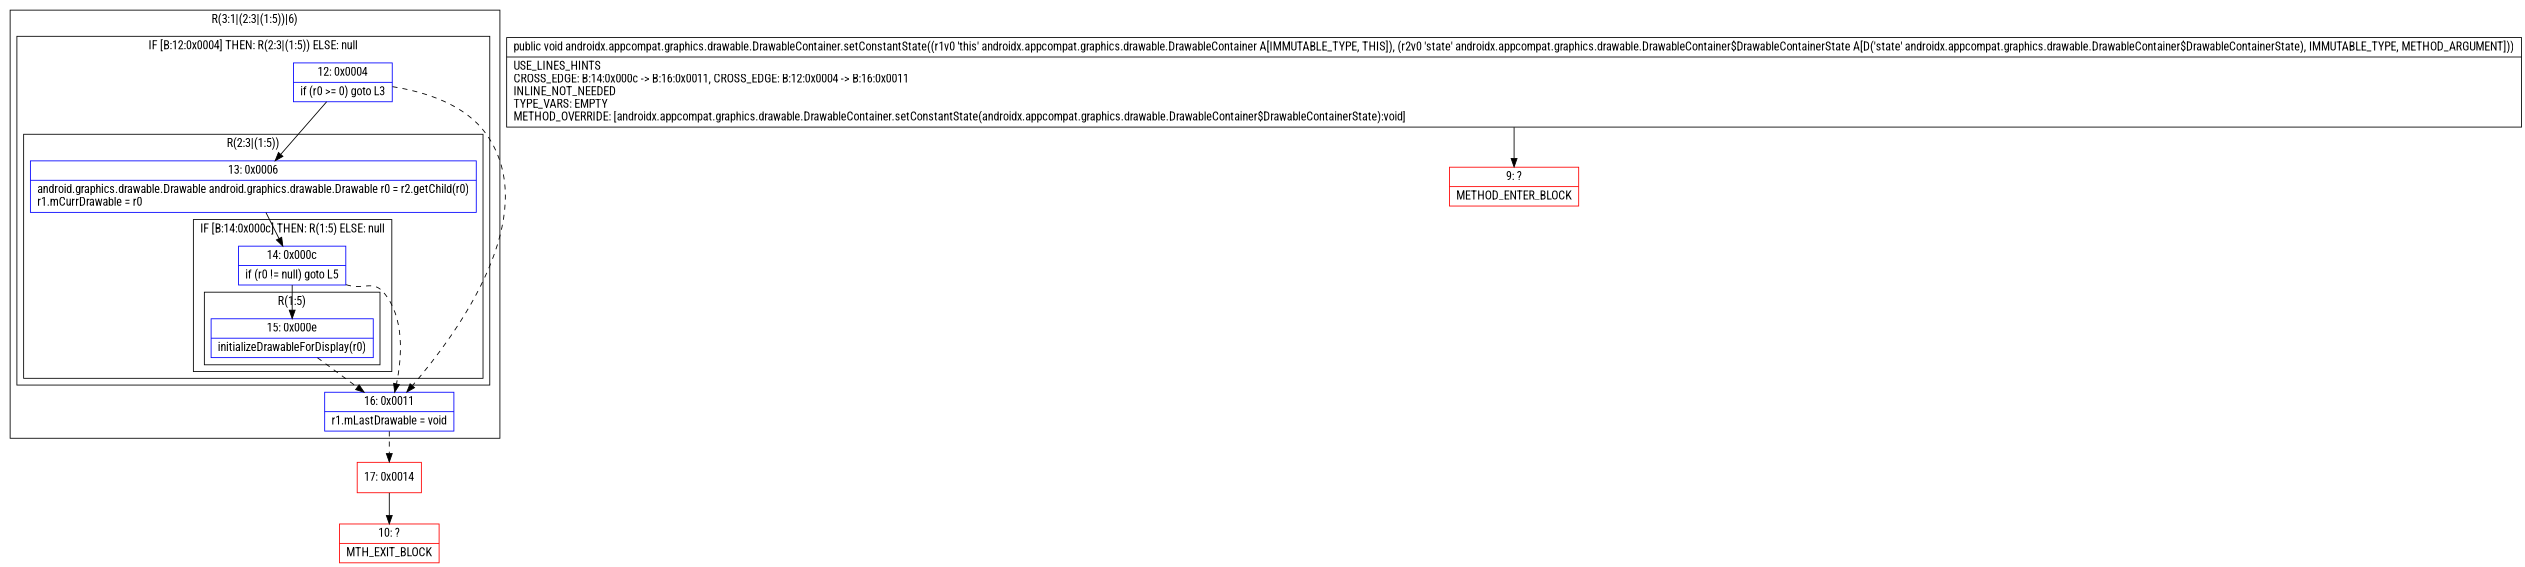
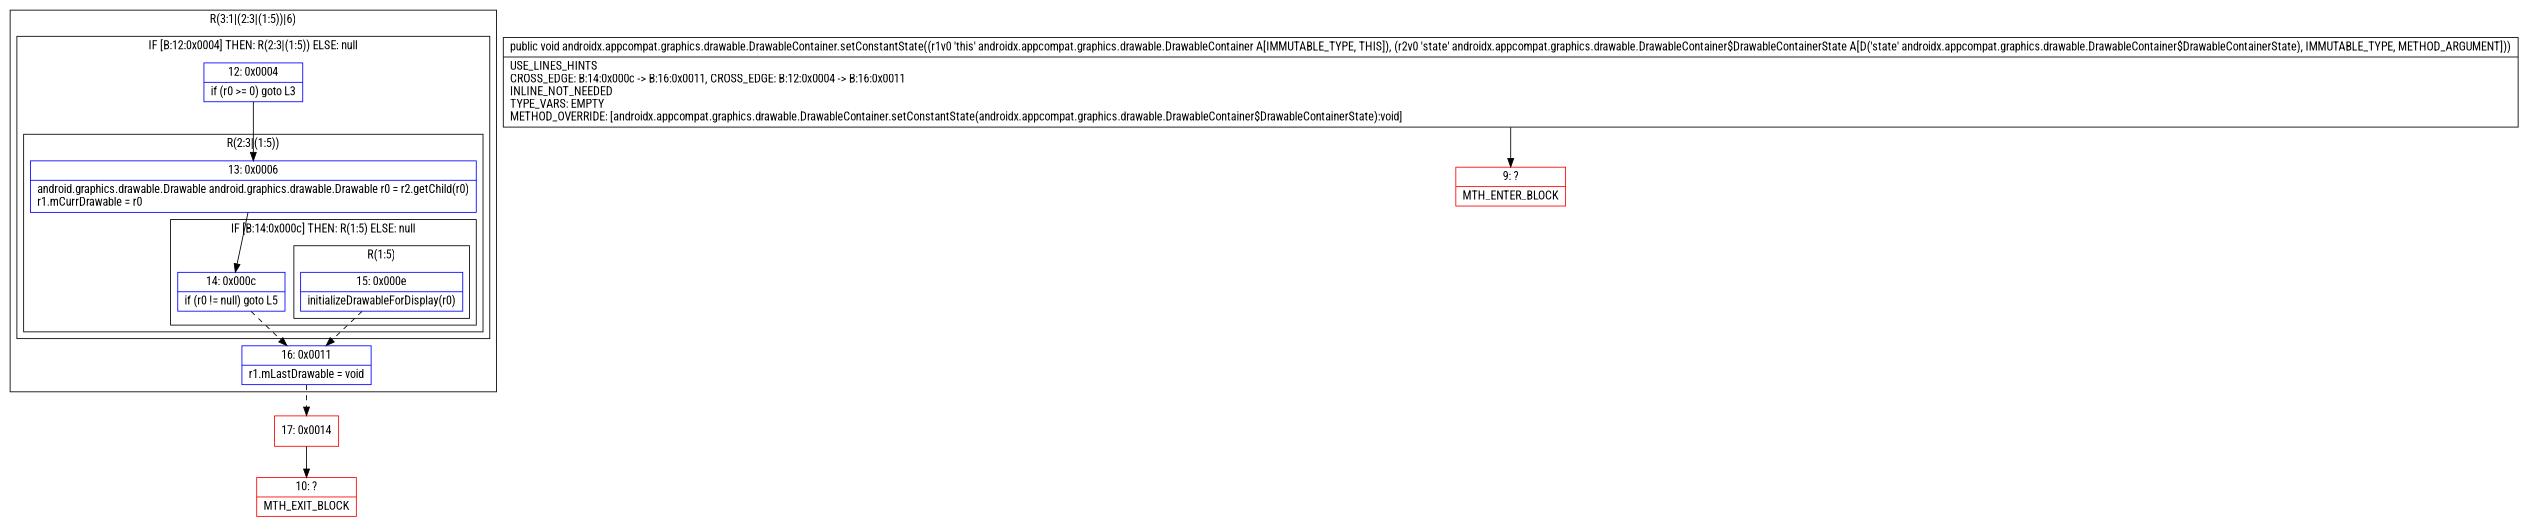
(1514, 196) -> (1511, 196)
(292, 297) -> none
(474, 298) -> none
